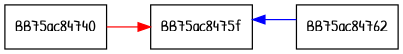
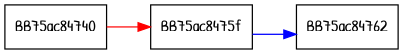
(281, 20) -> (268, 34)
